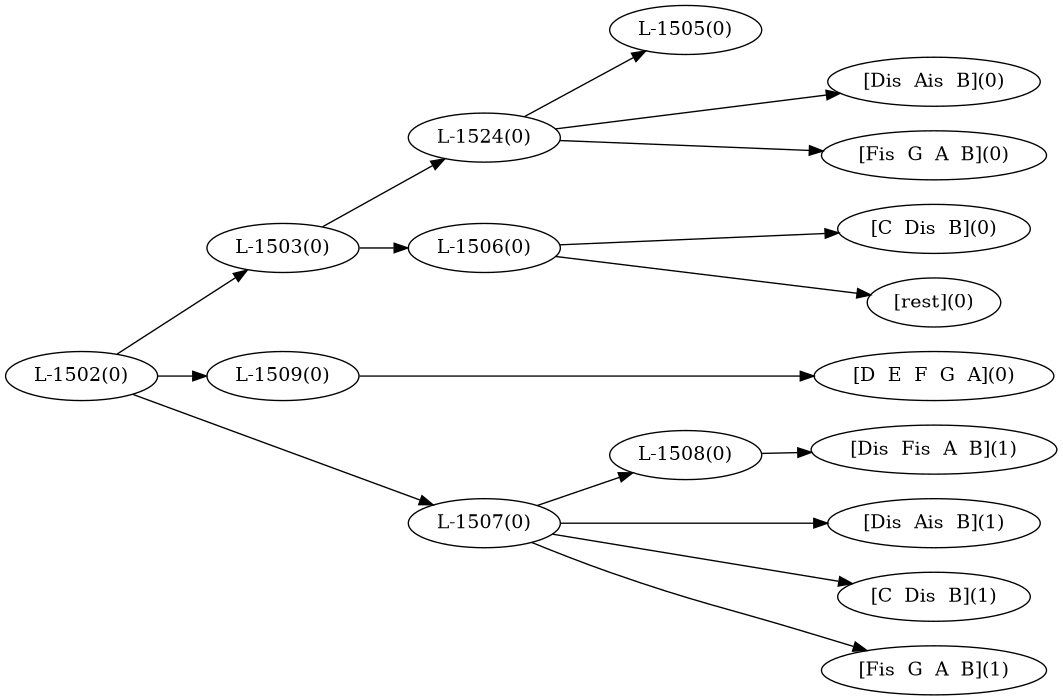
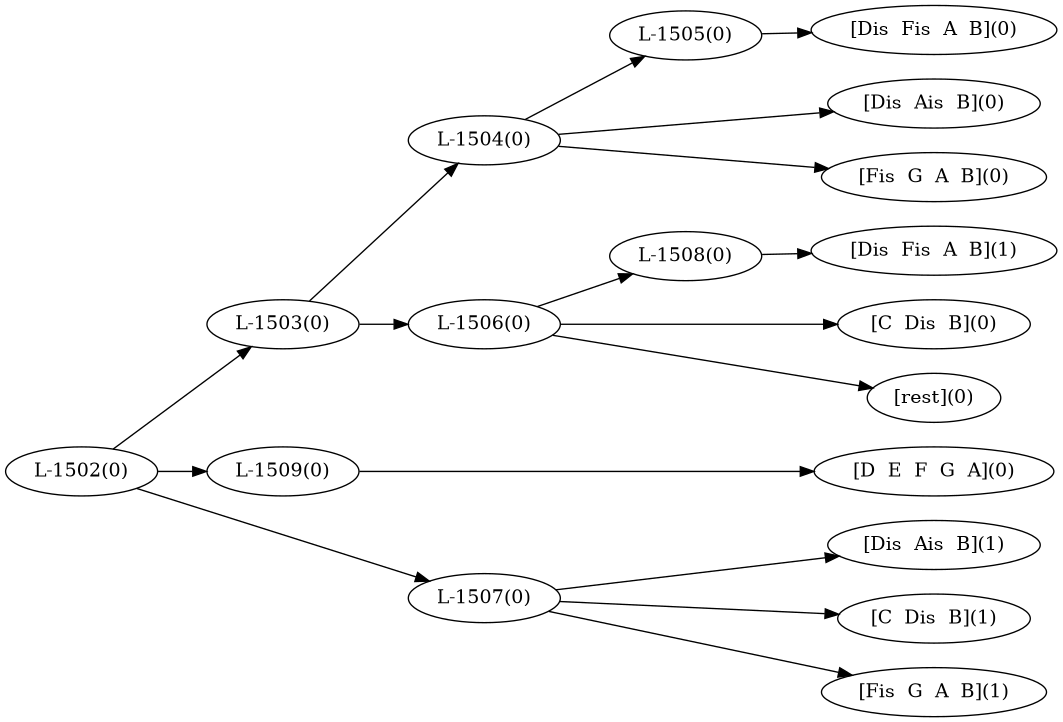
none -> (934, 30)
(484, 138) -> (484, 140)
(578, 491) -> (578, 292)
